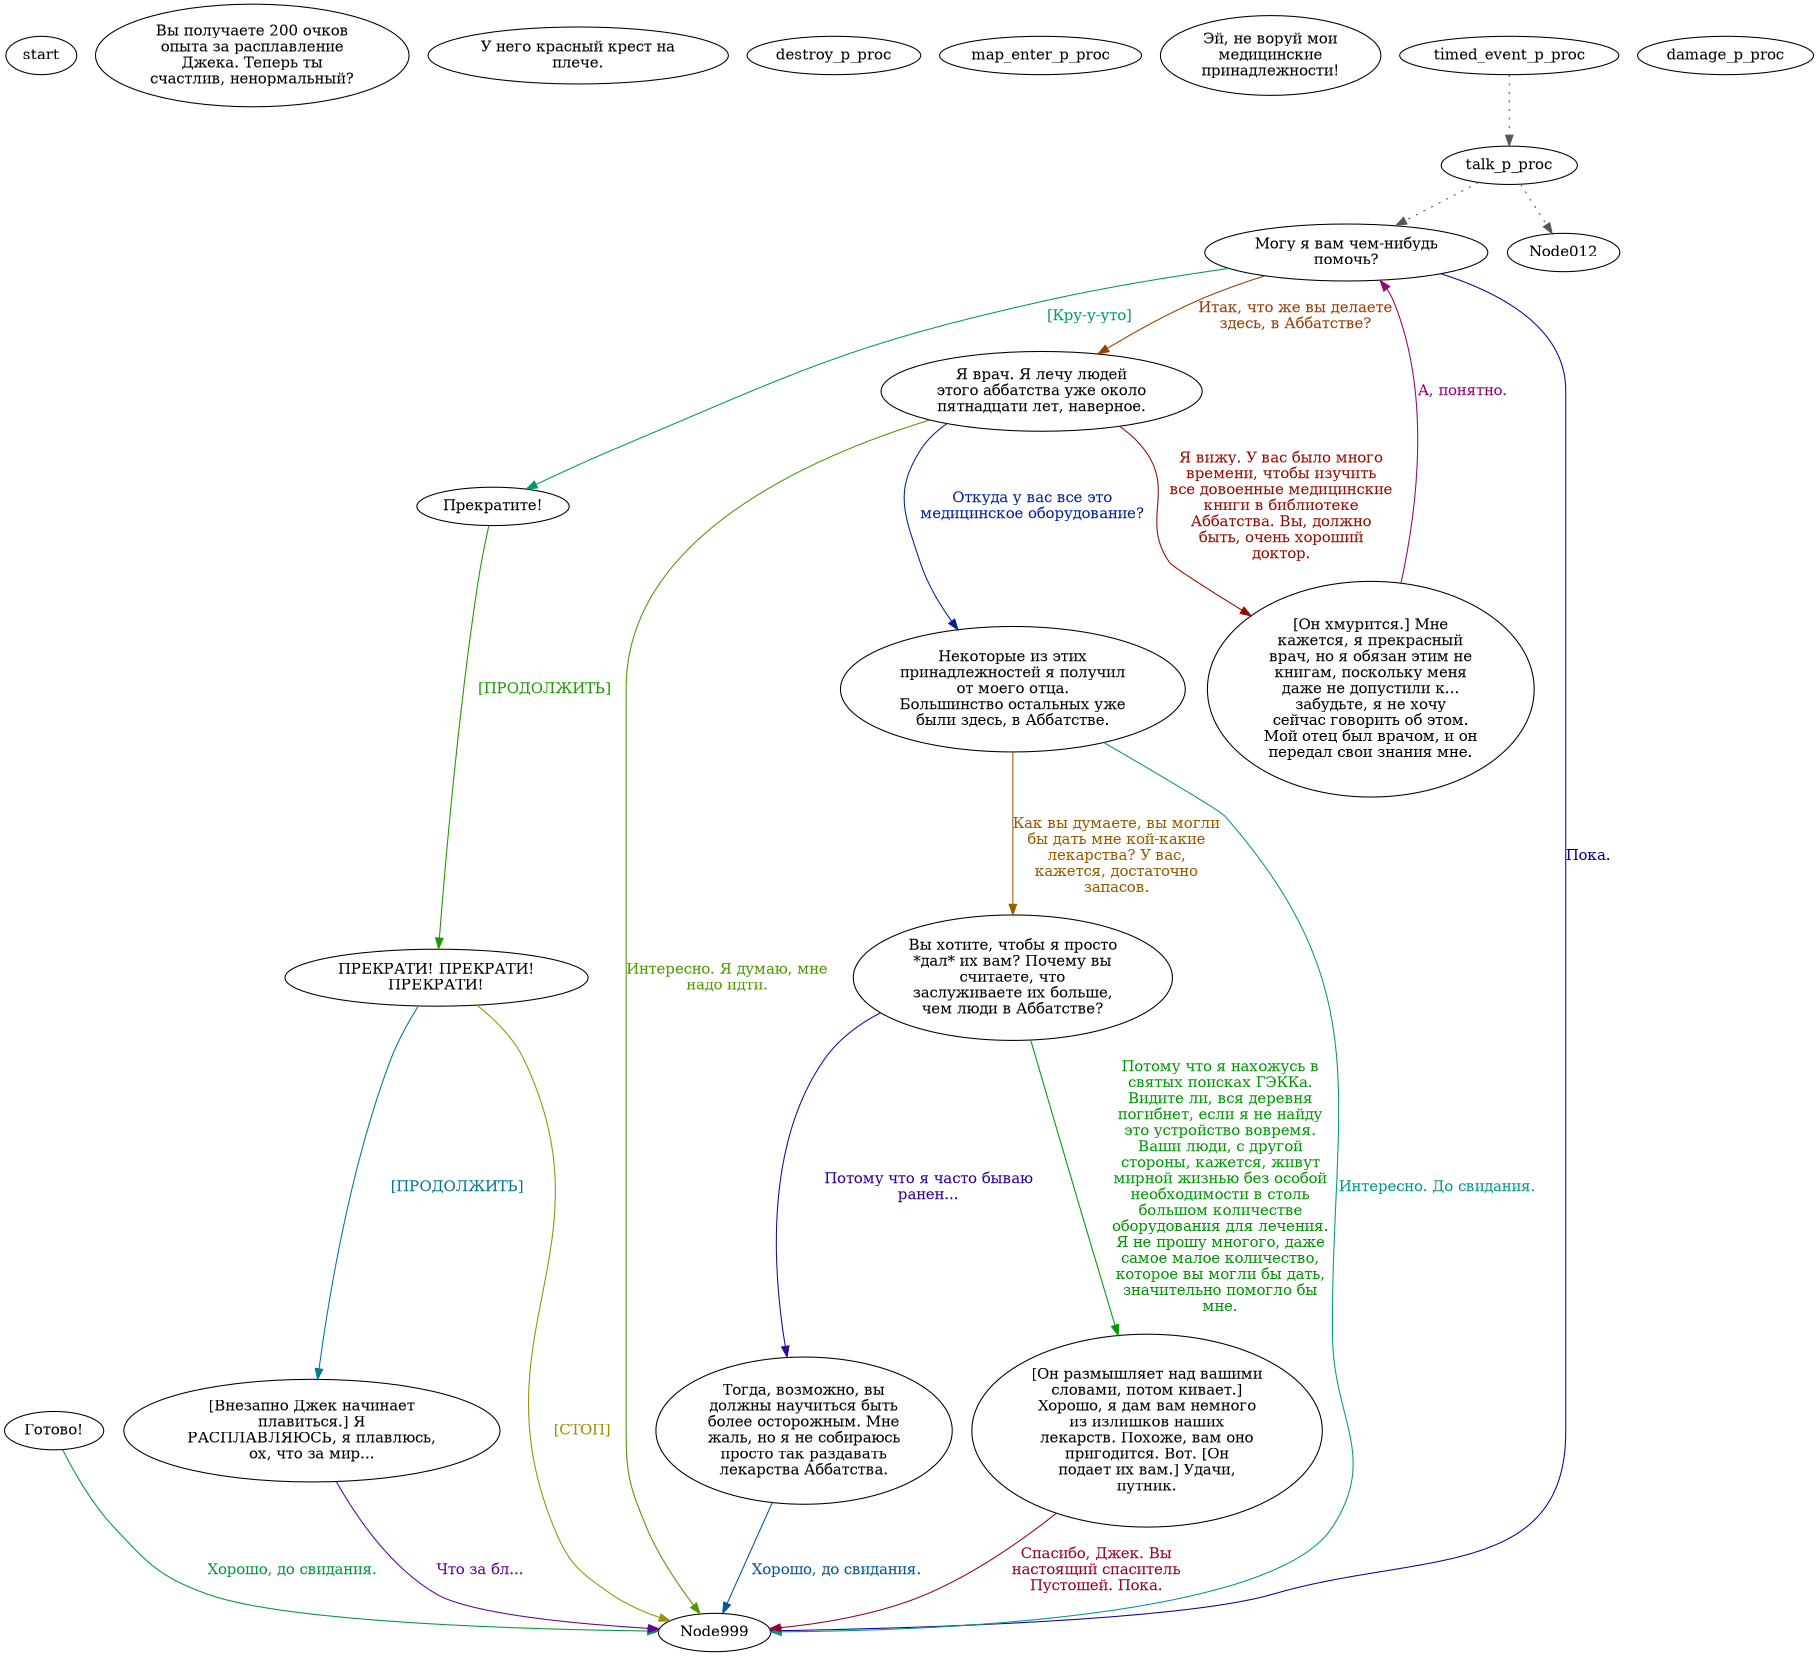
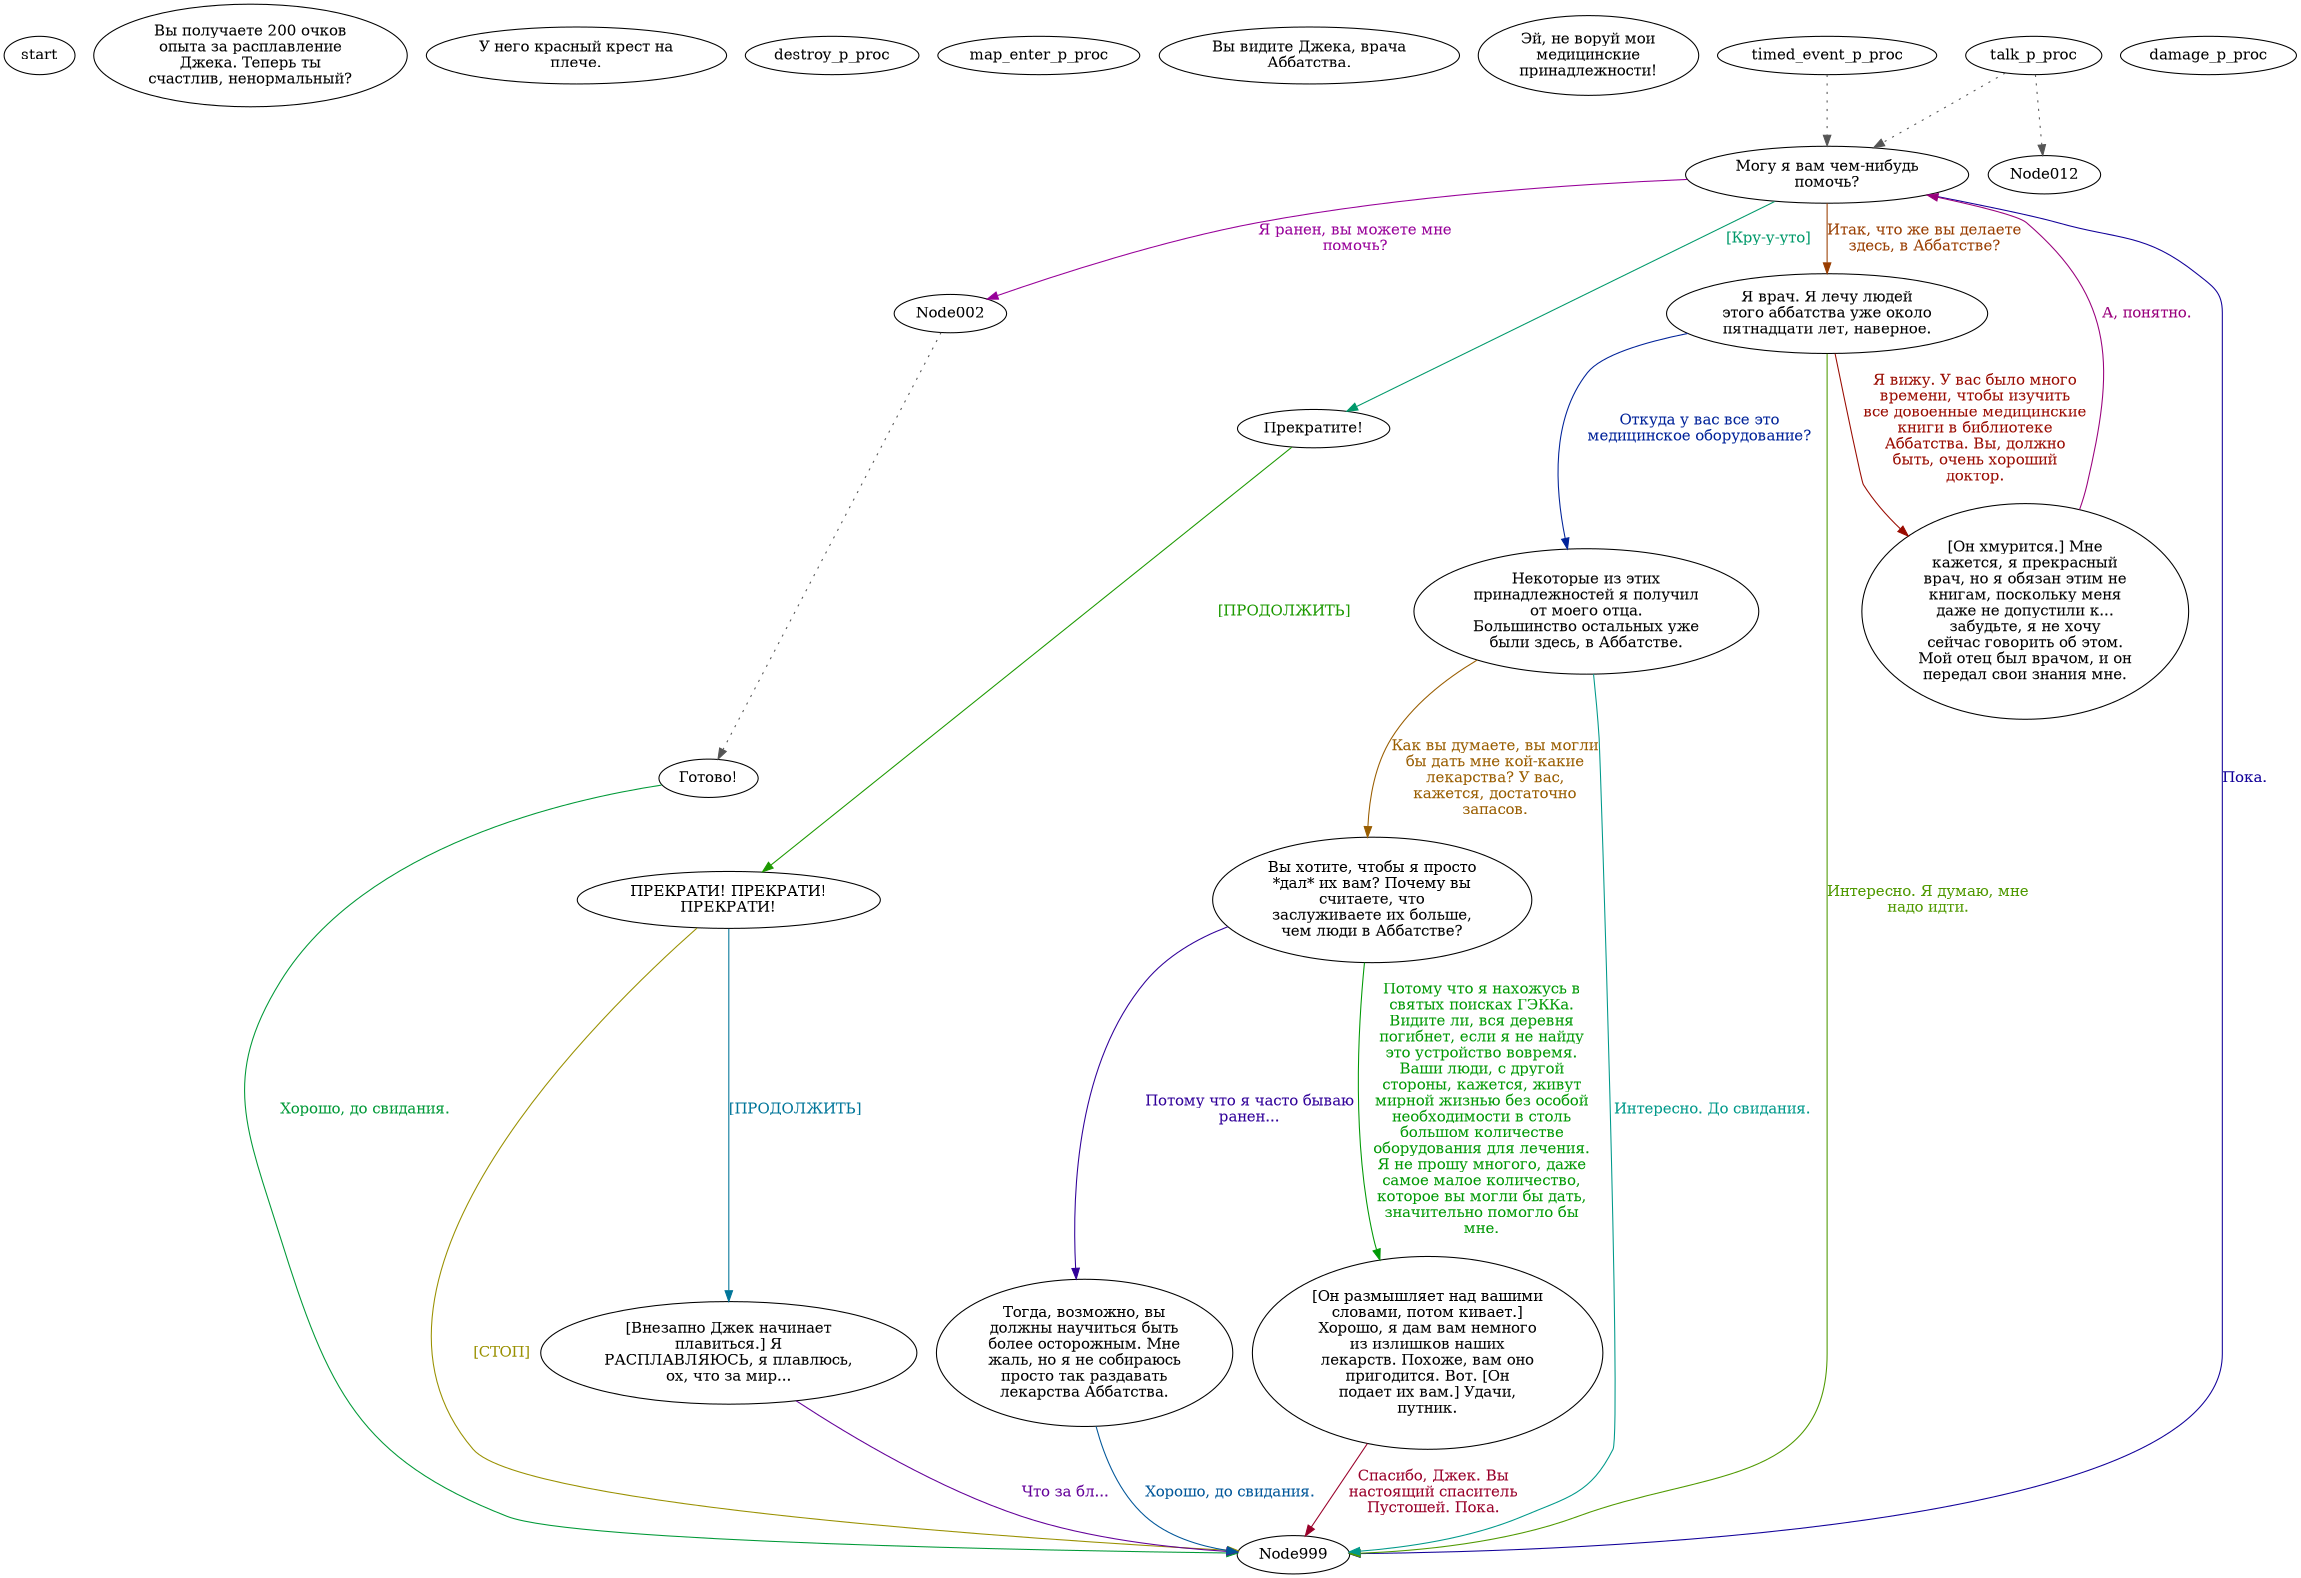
none -> (1309, 56)
(1509, 105) -> (1827, 105)
none -> (950, 314)
